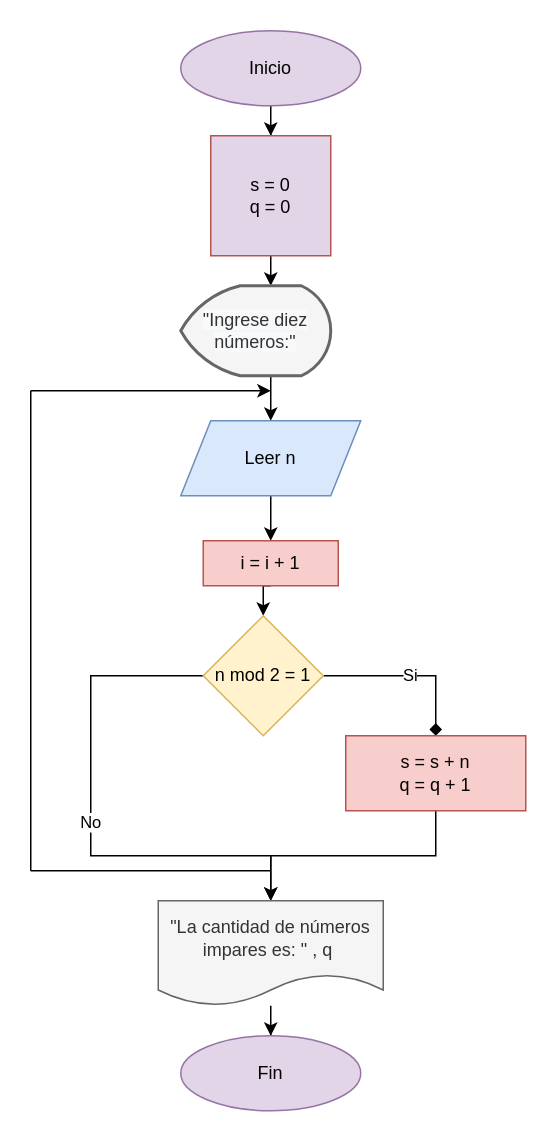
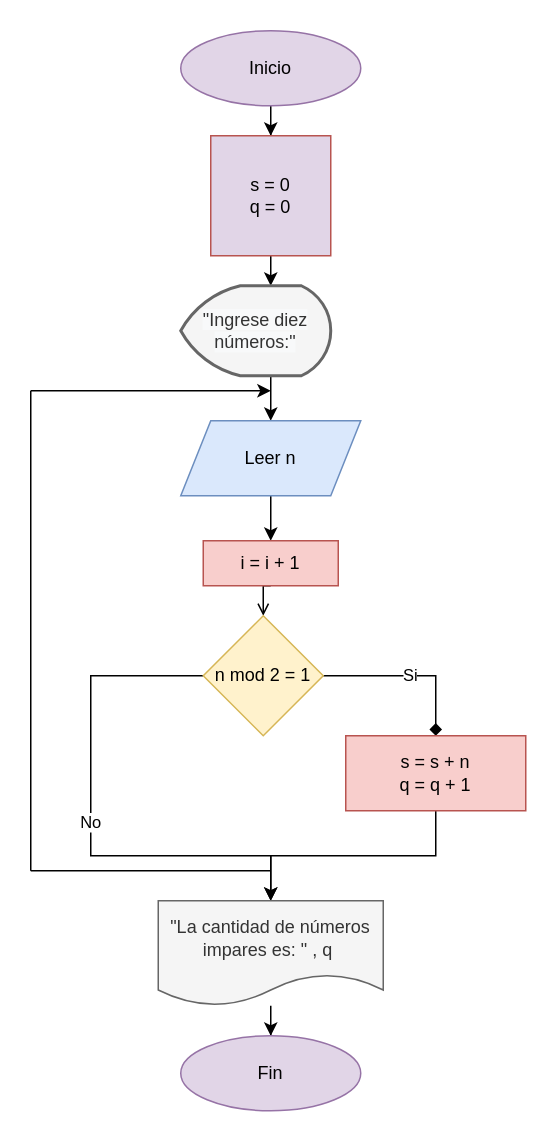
(263, 604) -> (263, 606)
